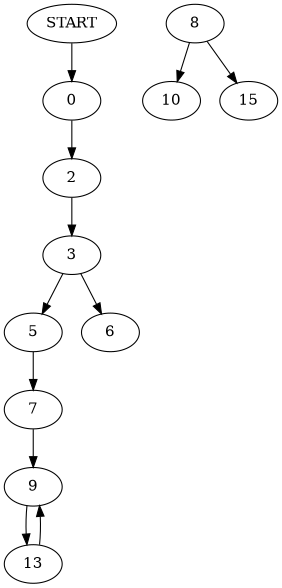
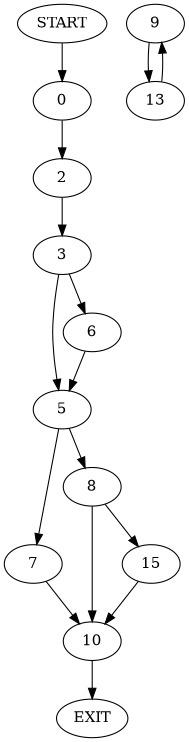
none -> (79, 366)
(33, 443) -> (59, 598)
none -> (75, 443)
none -> (125, 598)
none -> (92, 718)
